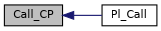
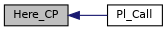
(33, 15) -> (36, 15)
